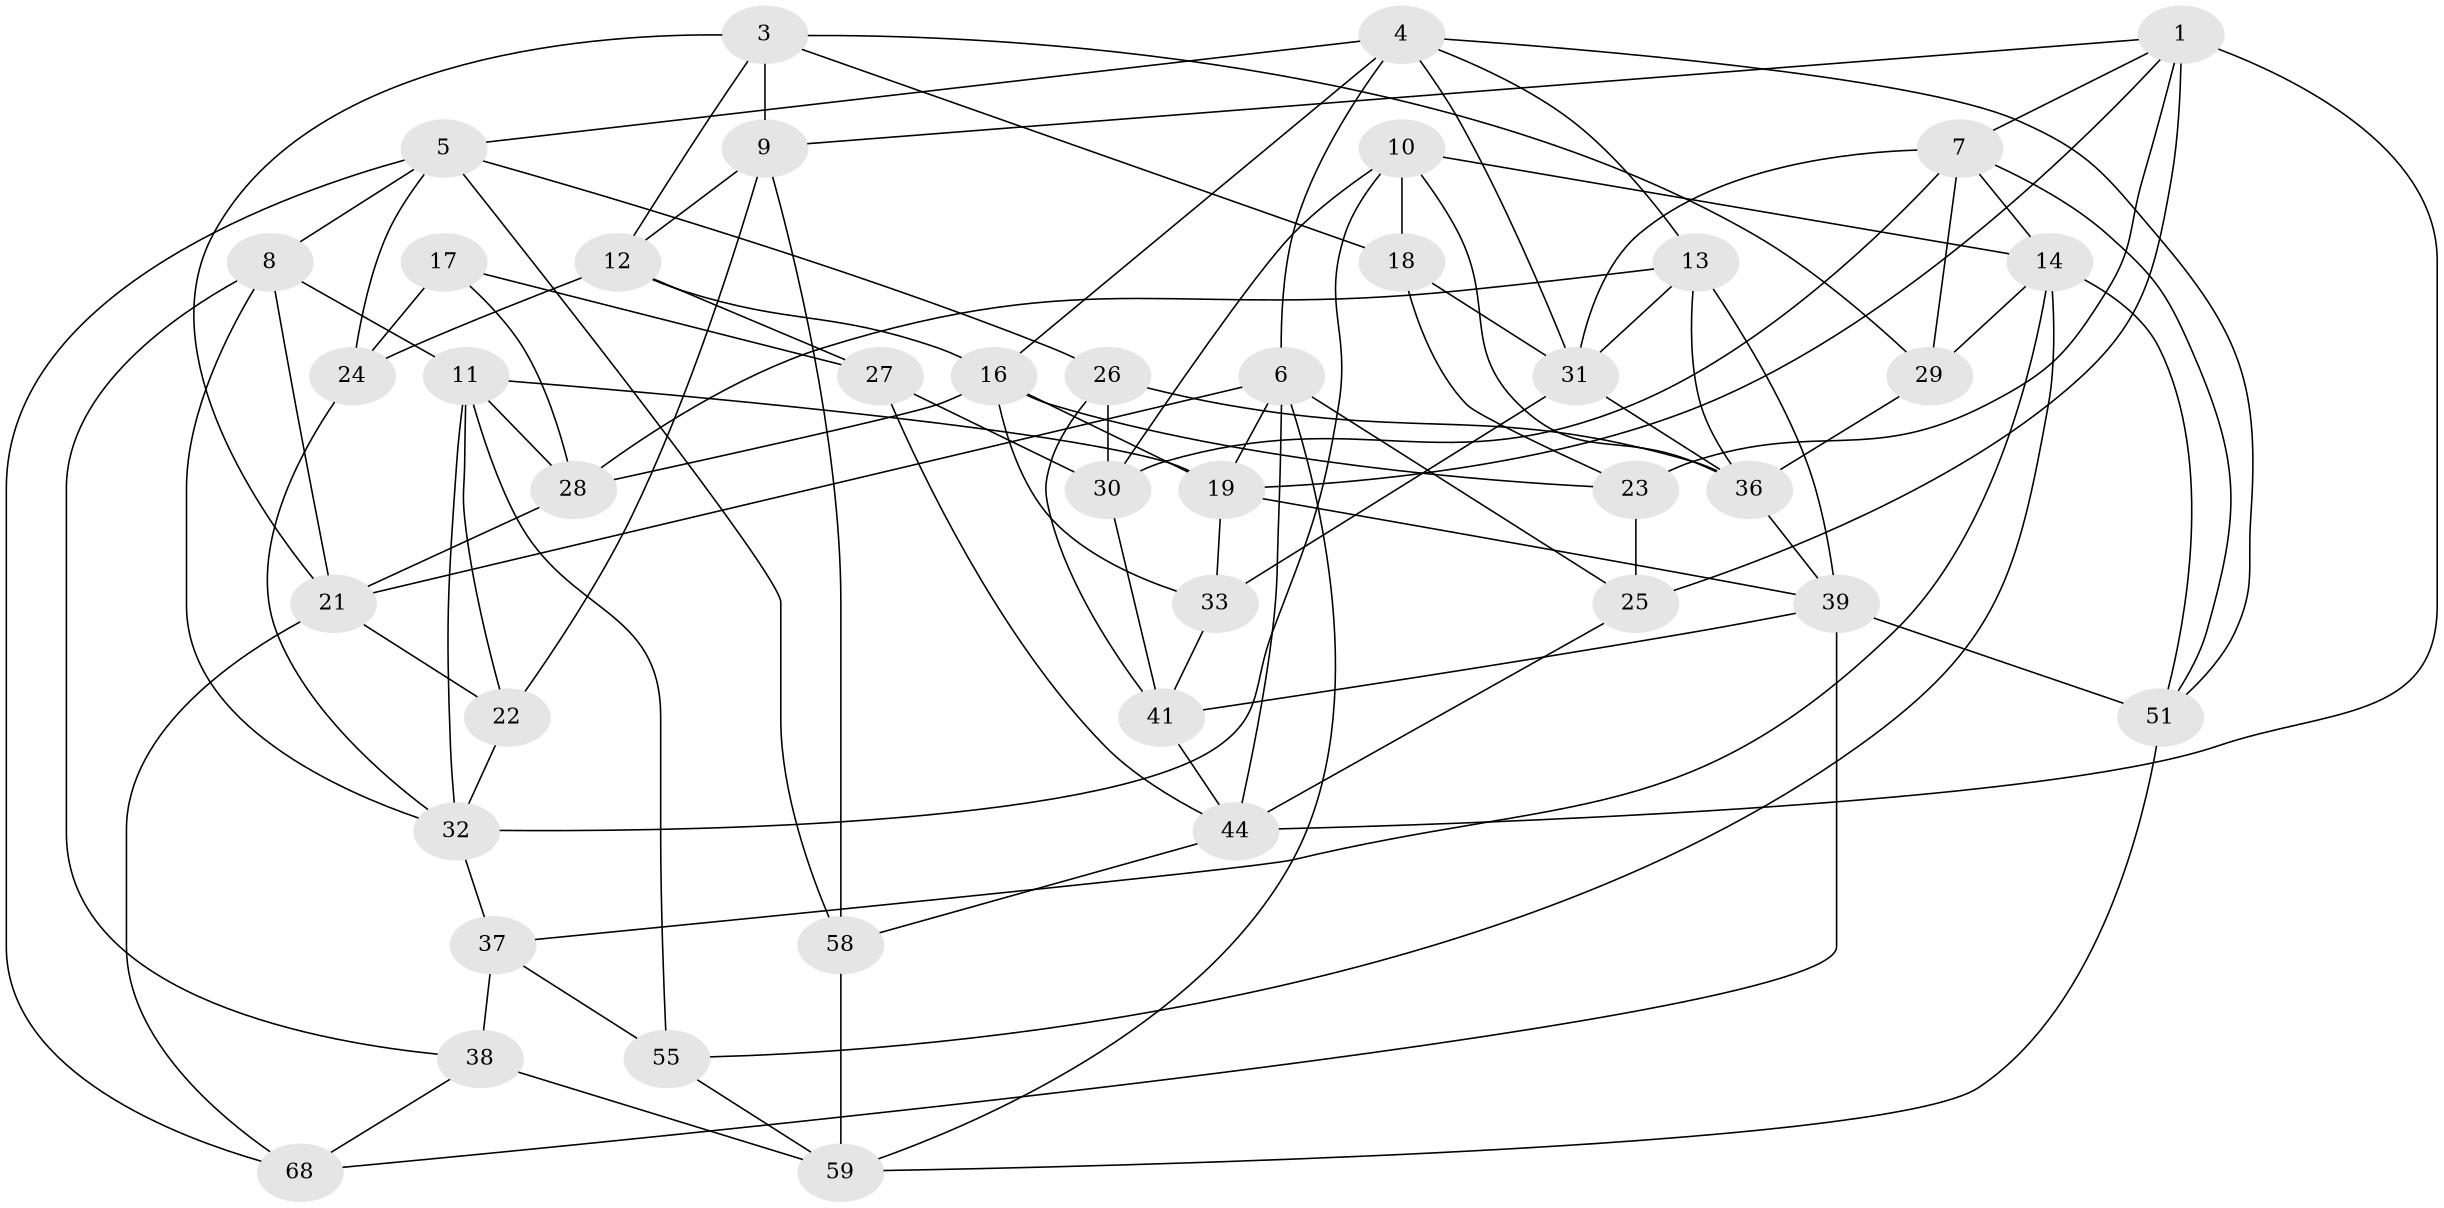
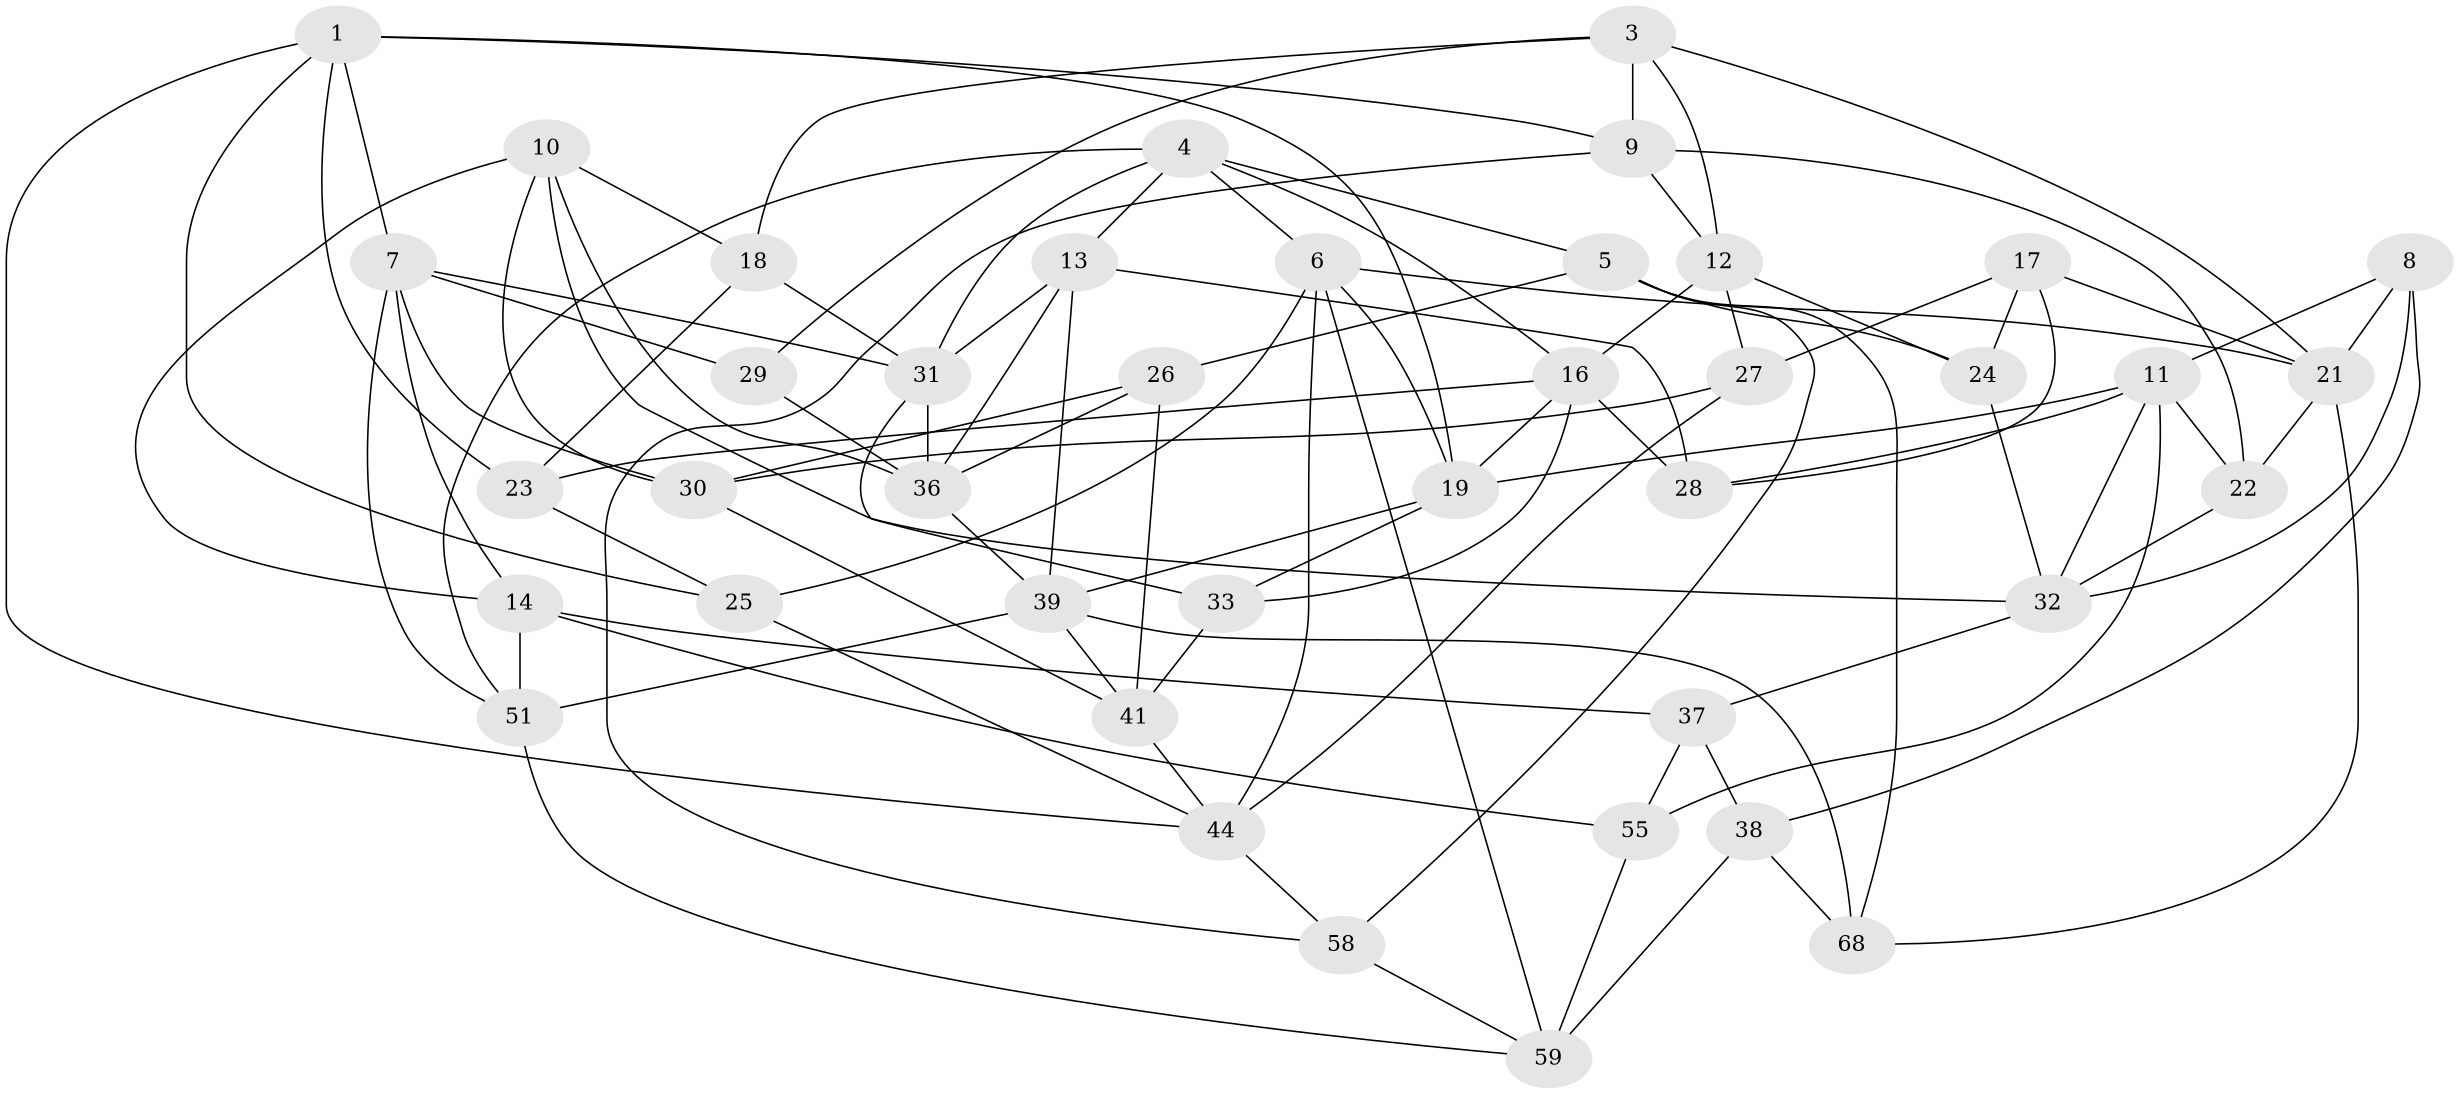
(357, 206) -> none
(1990, 319) -> none
(441, 553) -> (2180, 319)
